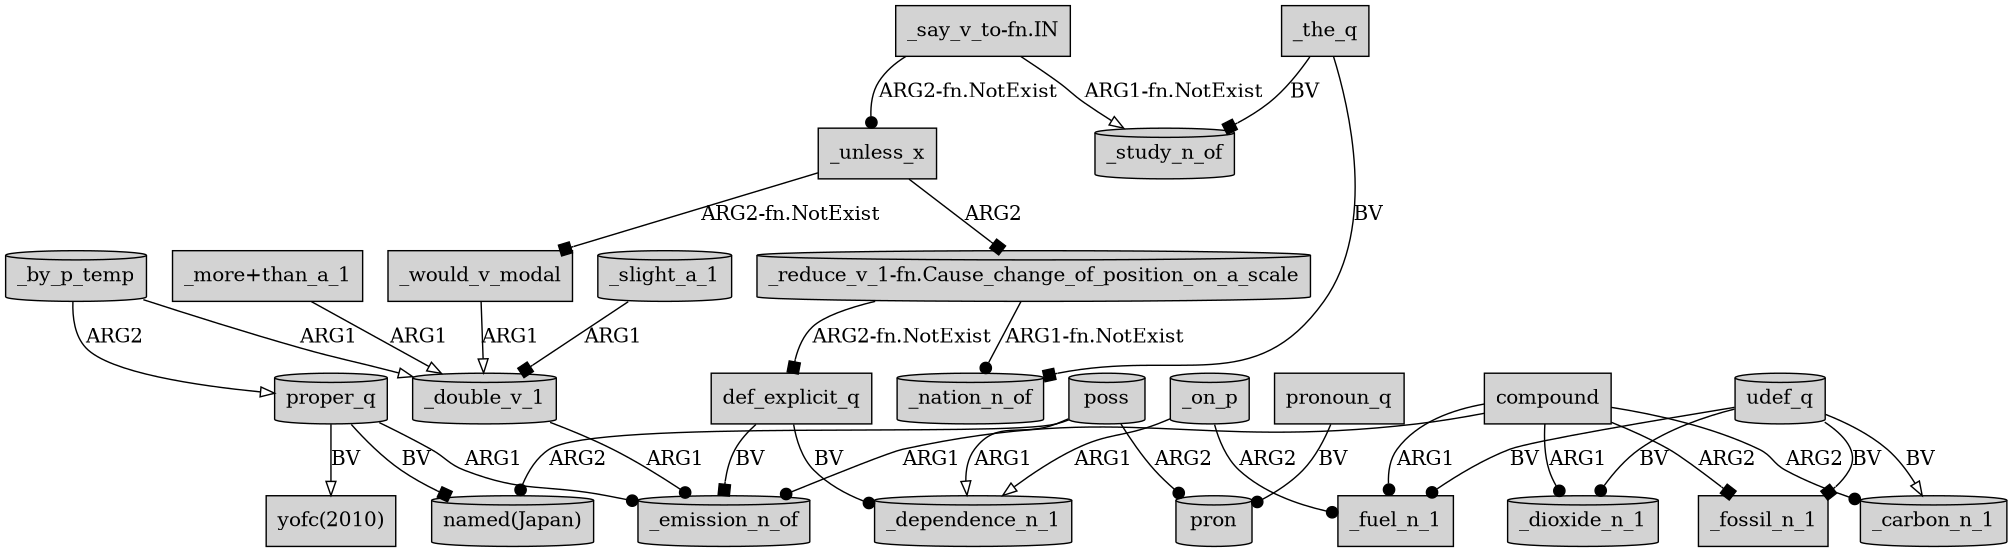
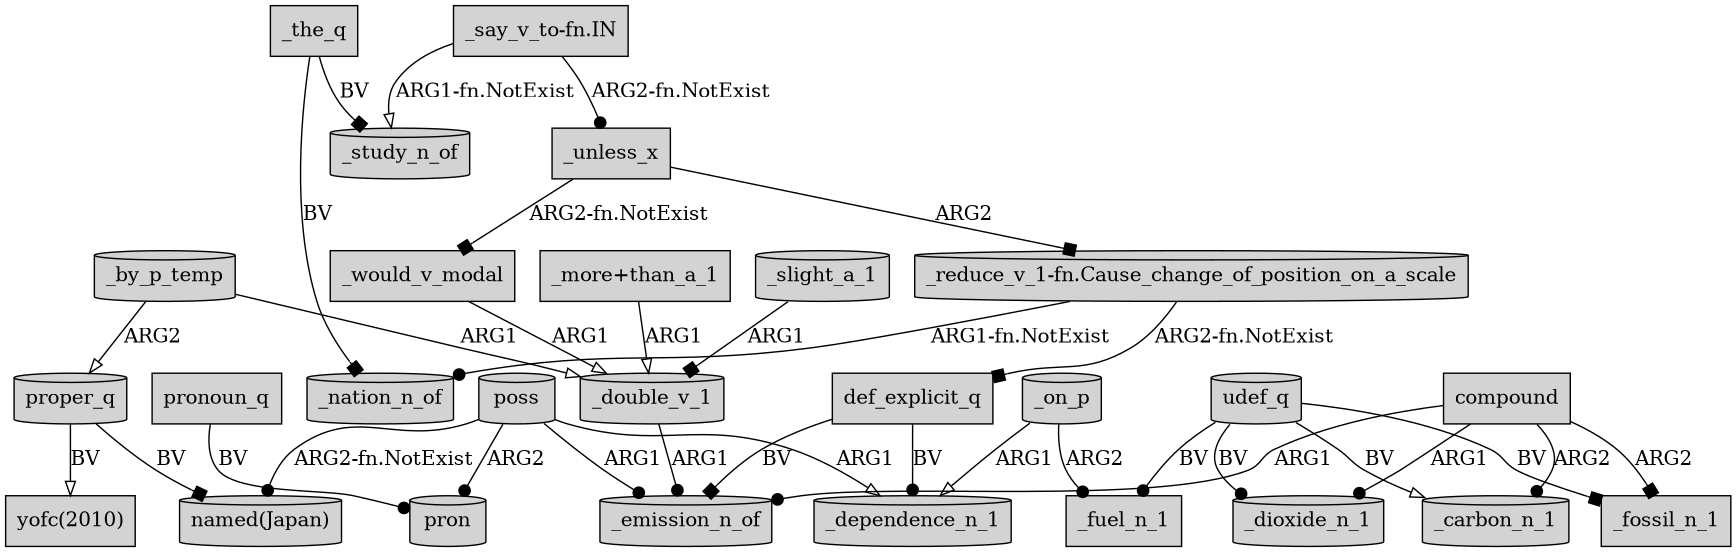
(1412, 434) -> none
(578, 460) -> (384, 460)
(497, 481) -> (588, 458)
